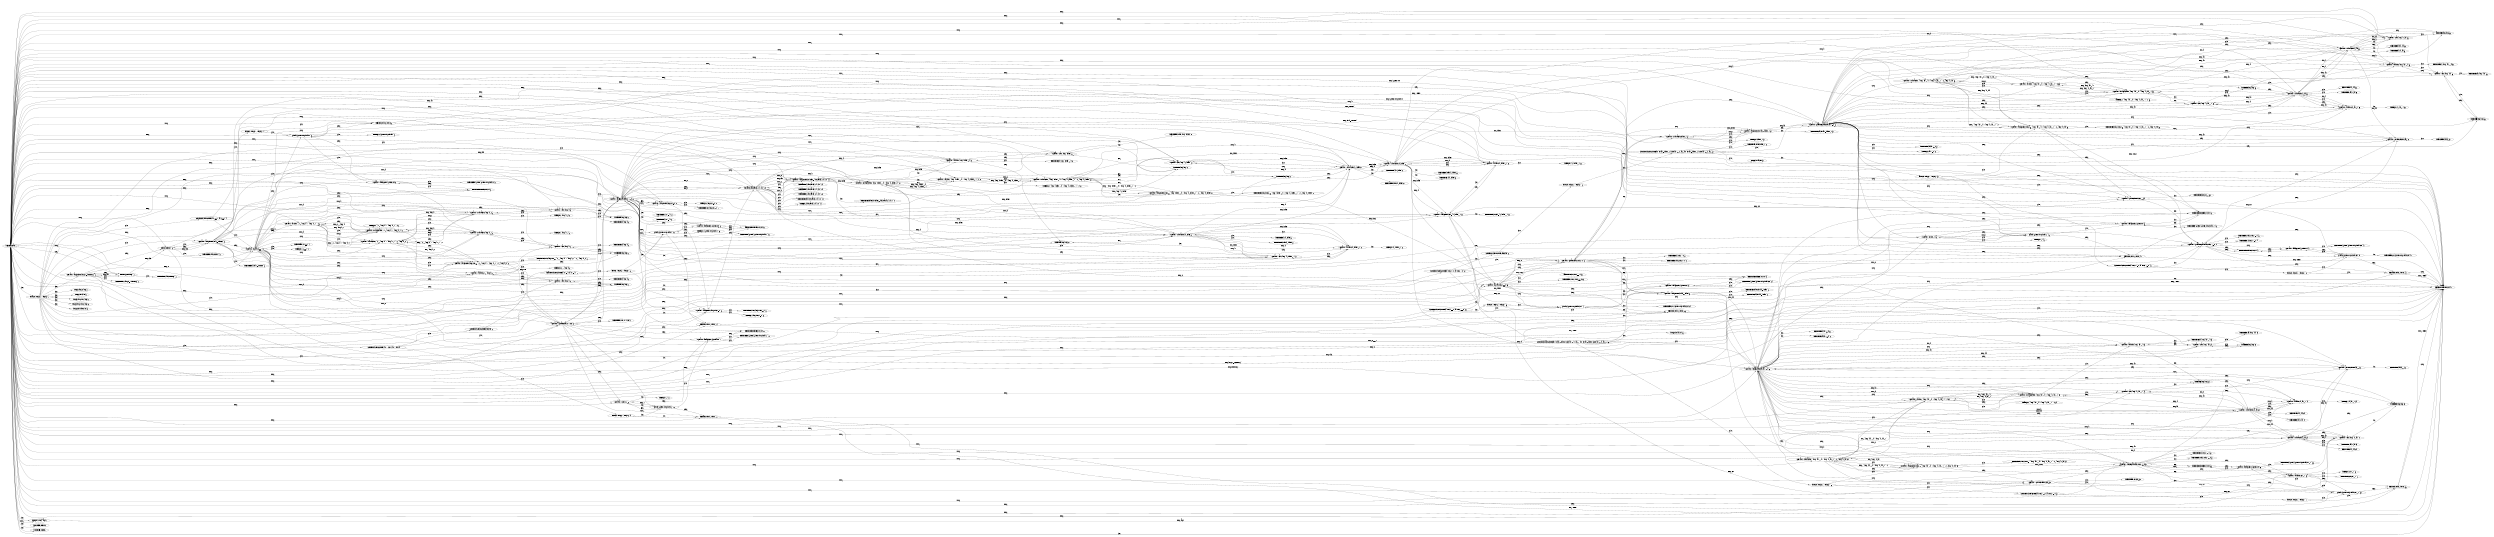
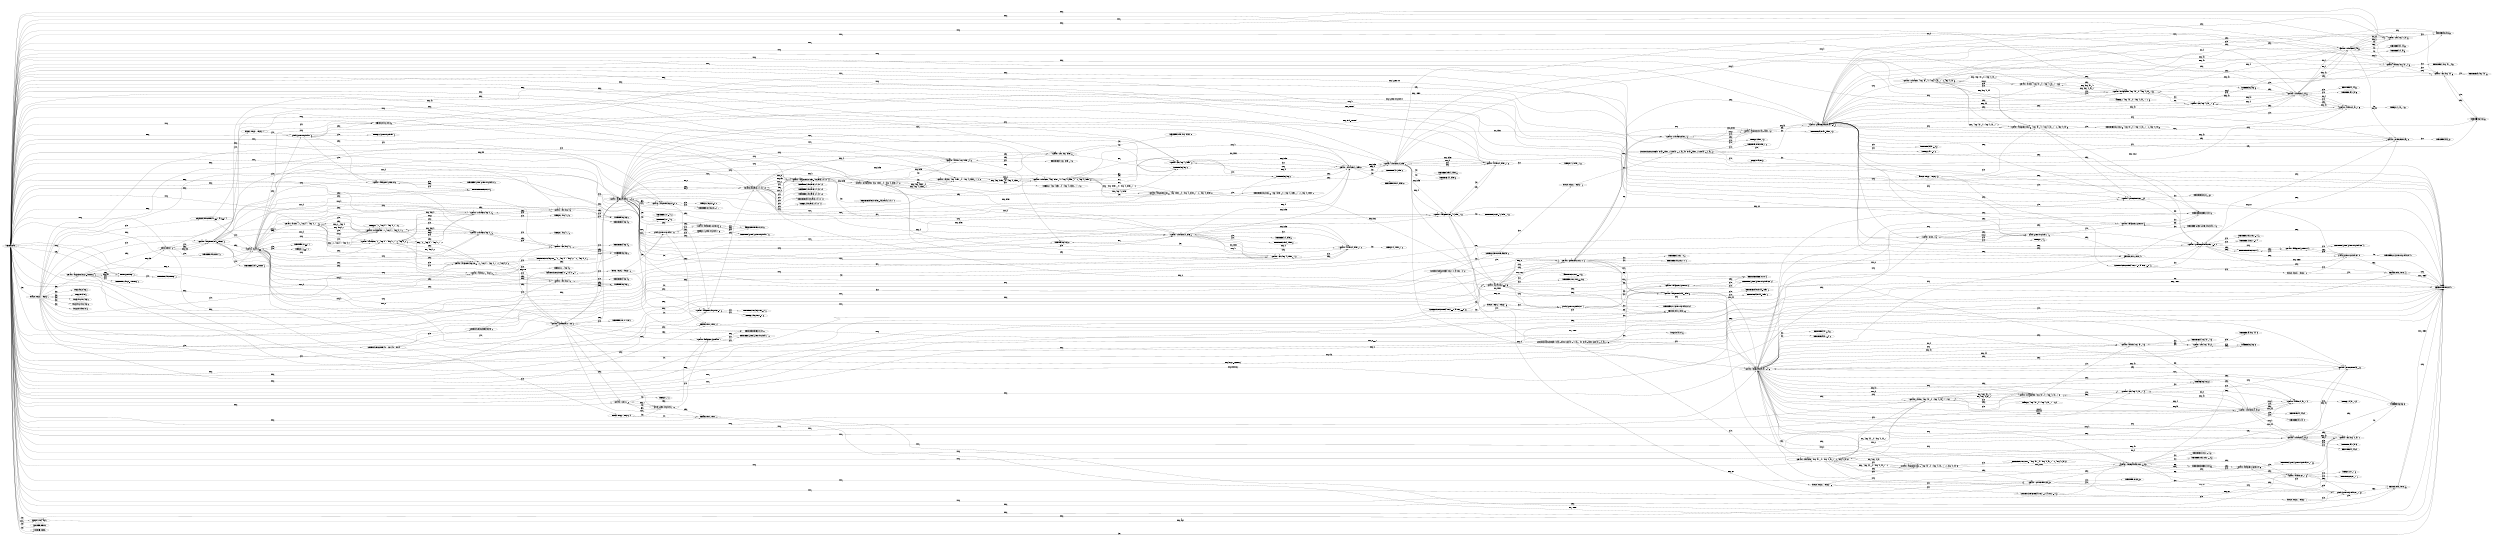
(2398, 368) -> none
